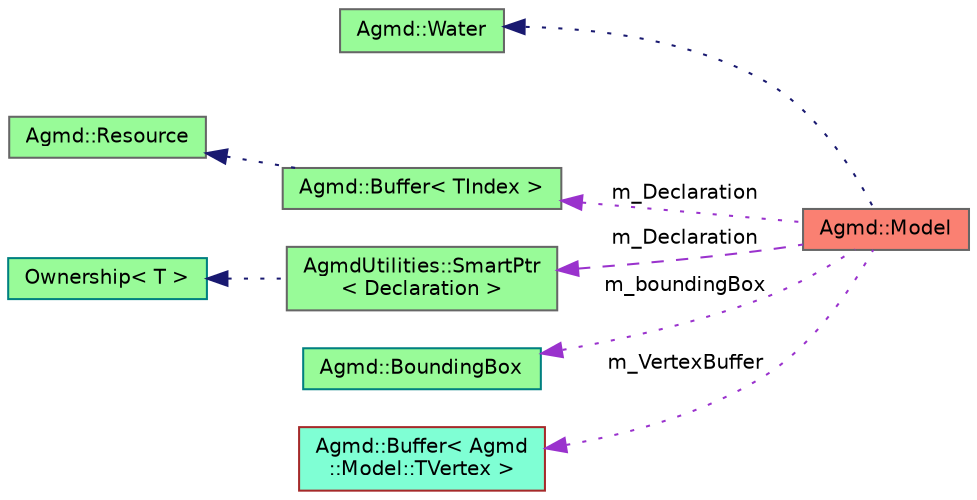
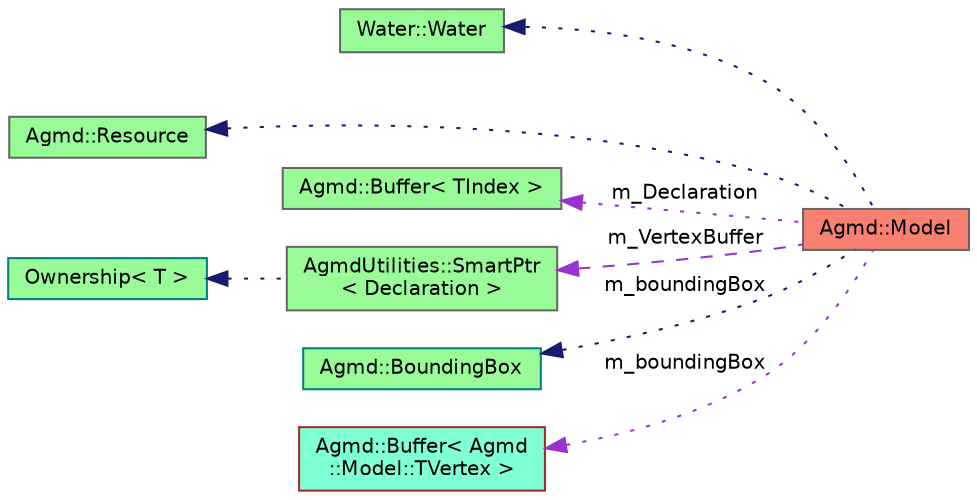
(422, 31) -> (422, 31)
(264, 163) -> (544, 134)
(682, 239) -> (682, 239)
(714, 315) -> (714, 315)
(682, 364) -> (682, 364)
